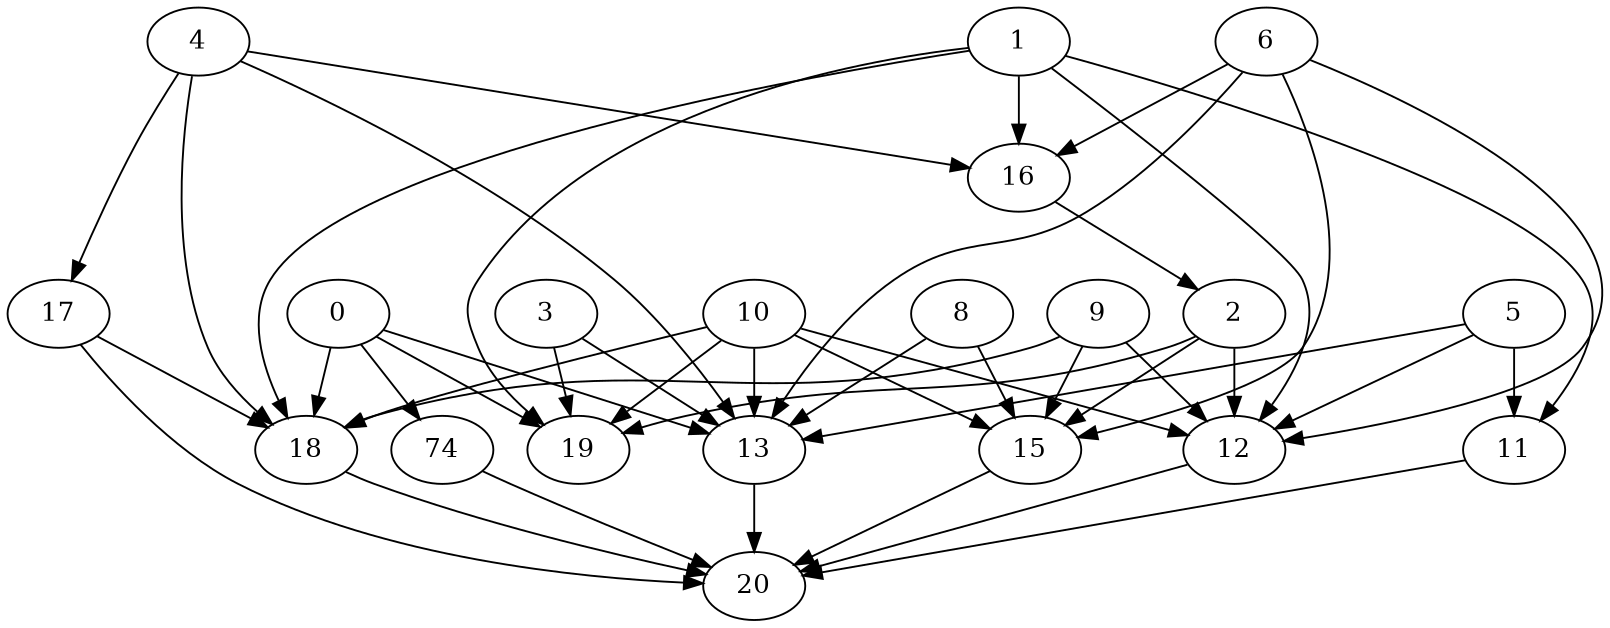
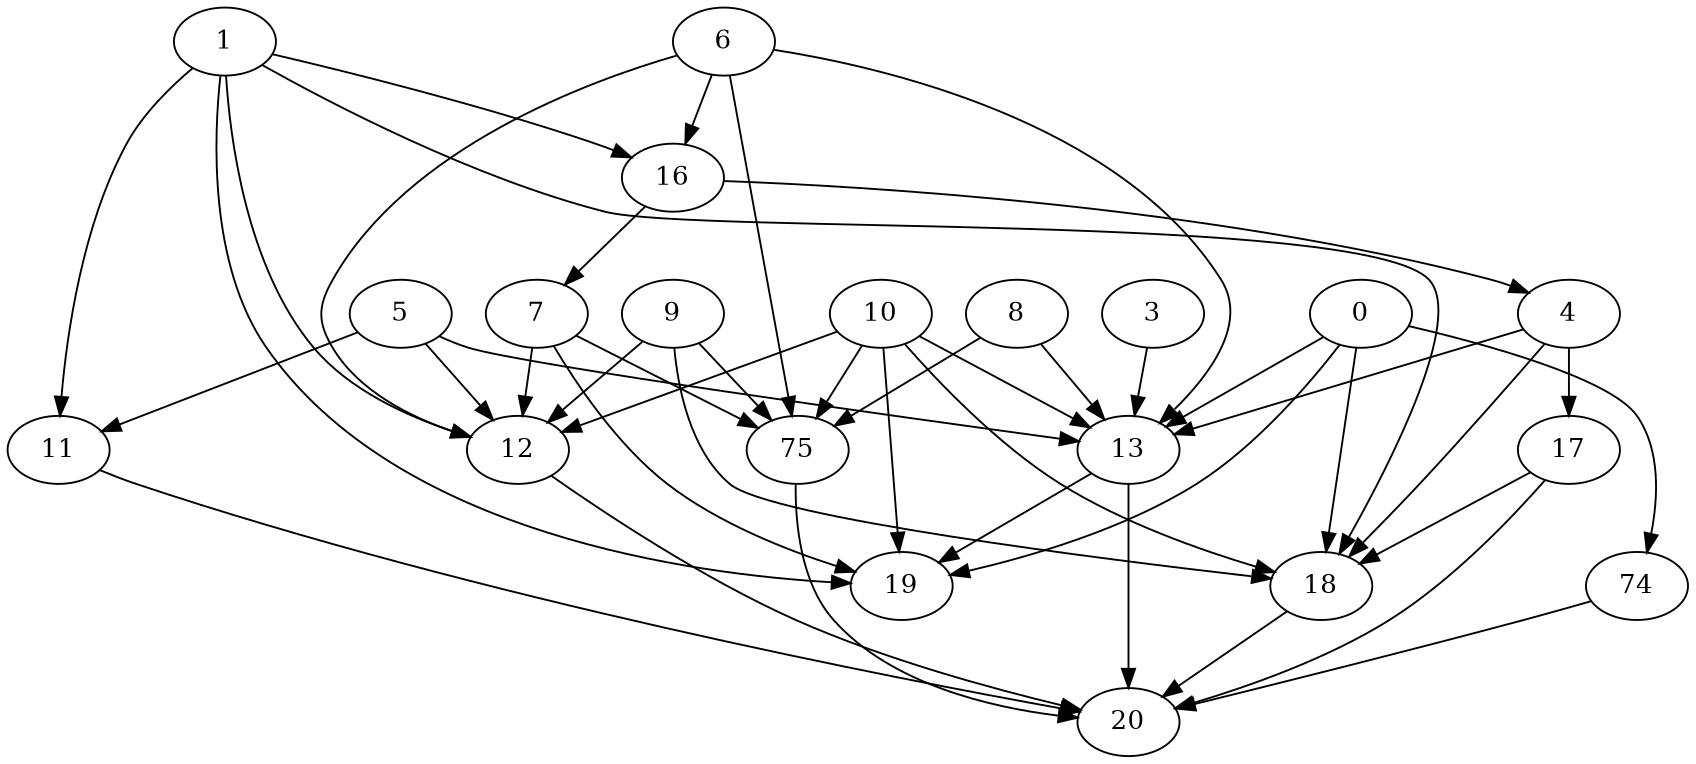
(599, 108) -> (1120, 212)
(1234, 314) -> (537, 314)
(560, 372) -> (1024, 513)
(1030, 450) -> (798, 450)
